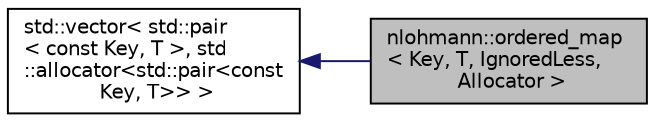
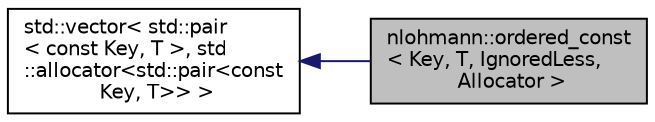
(509, 61) -> (509, 61)
